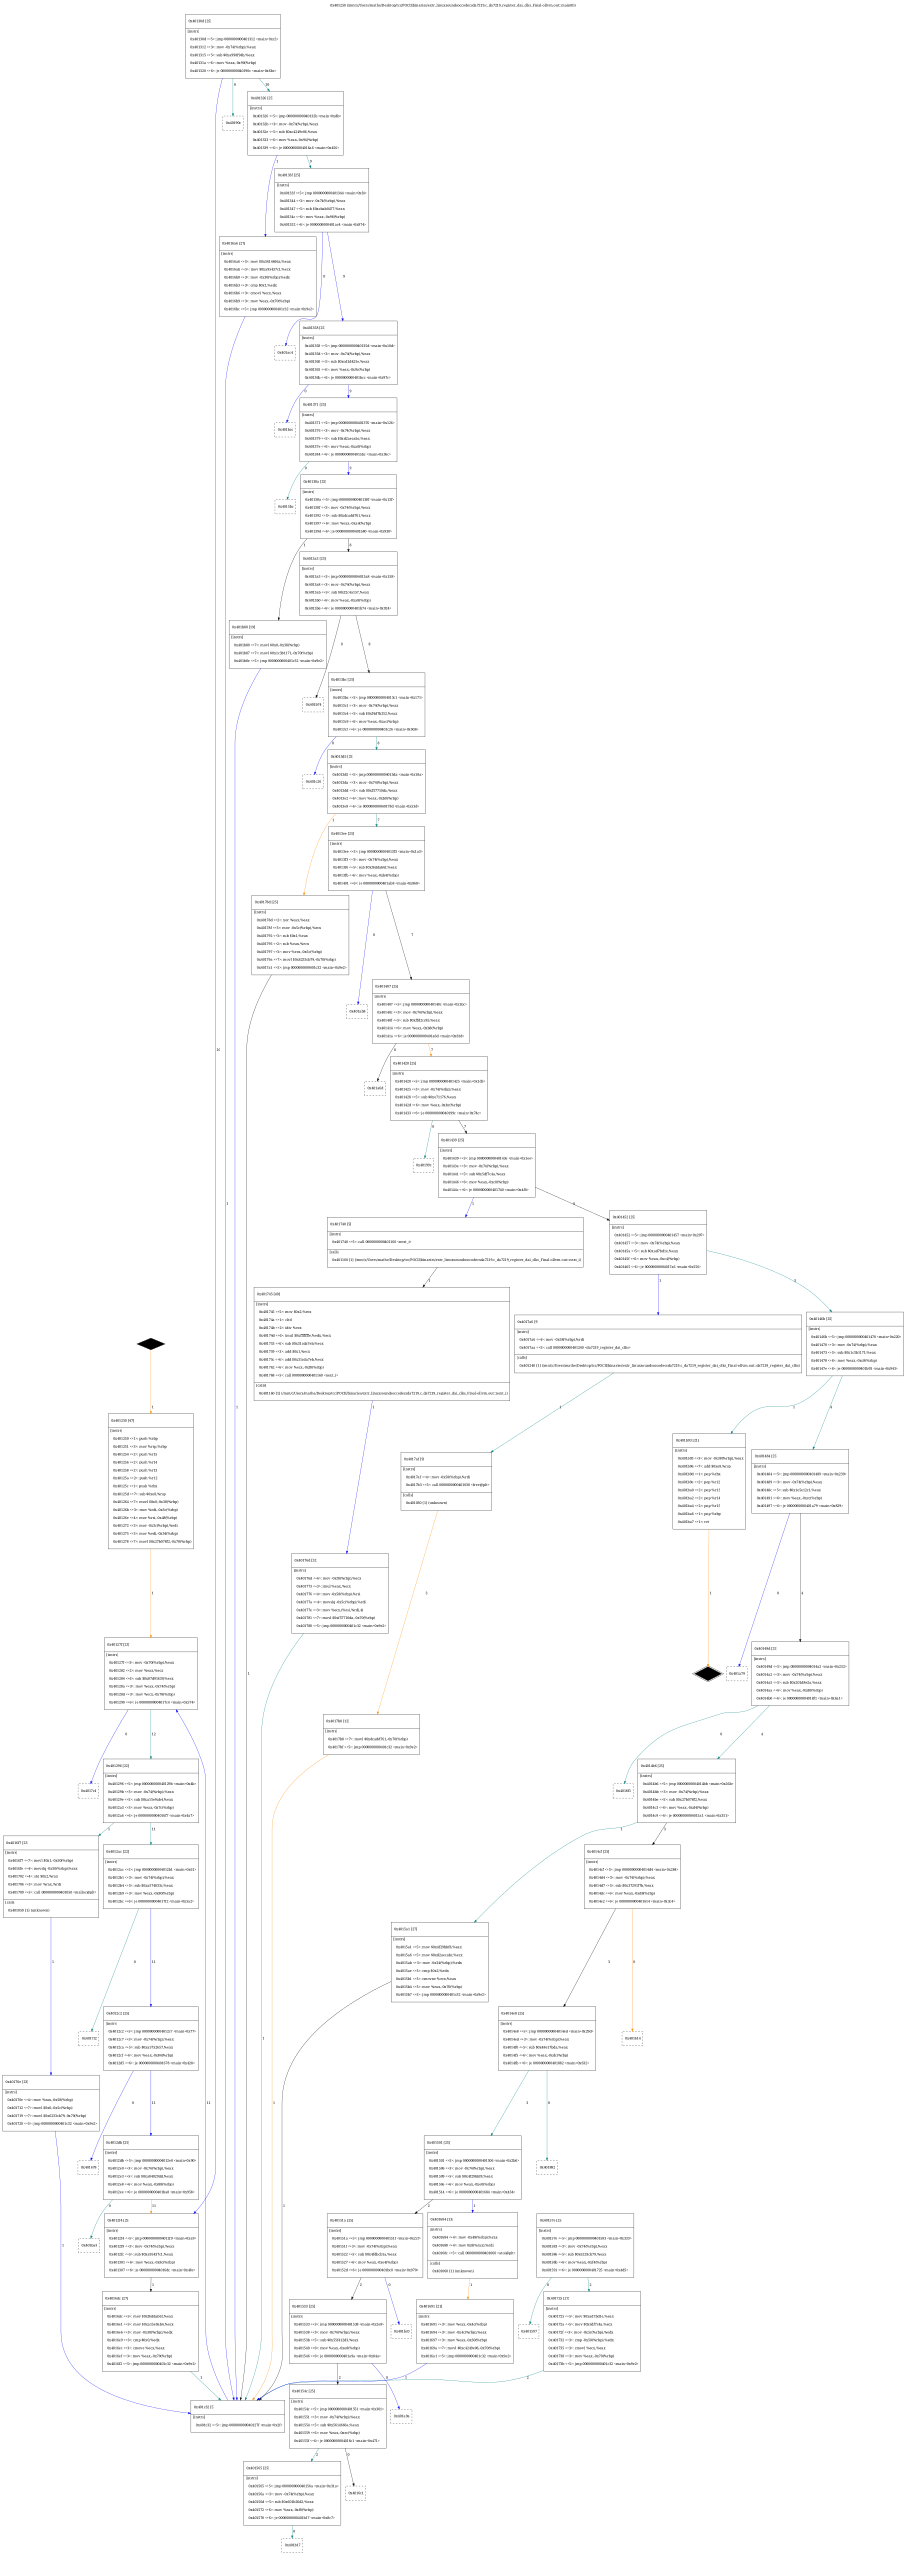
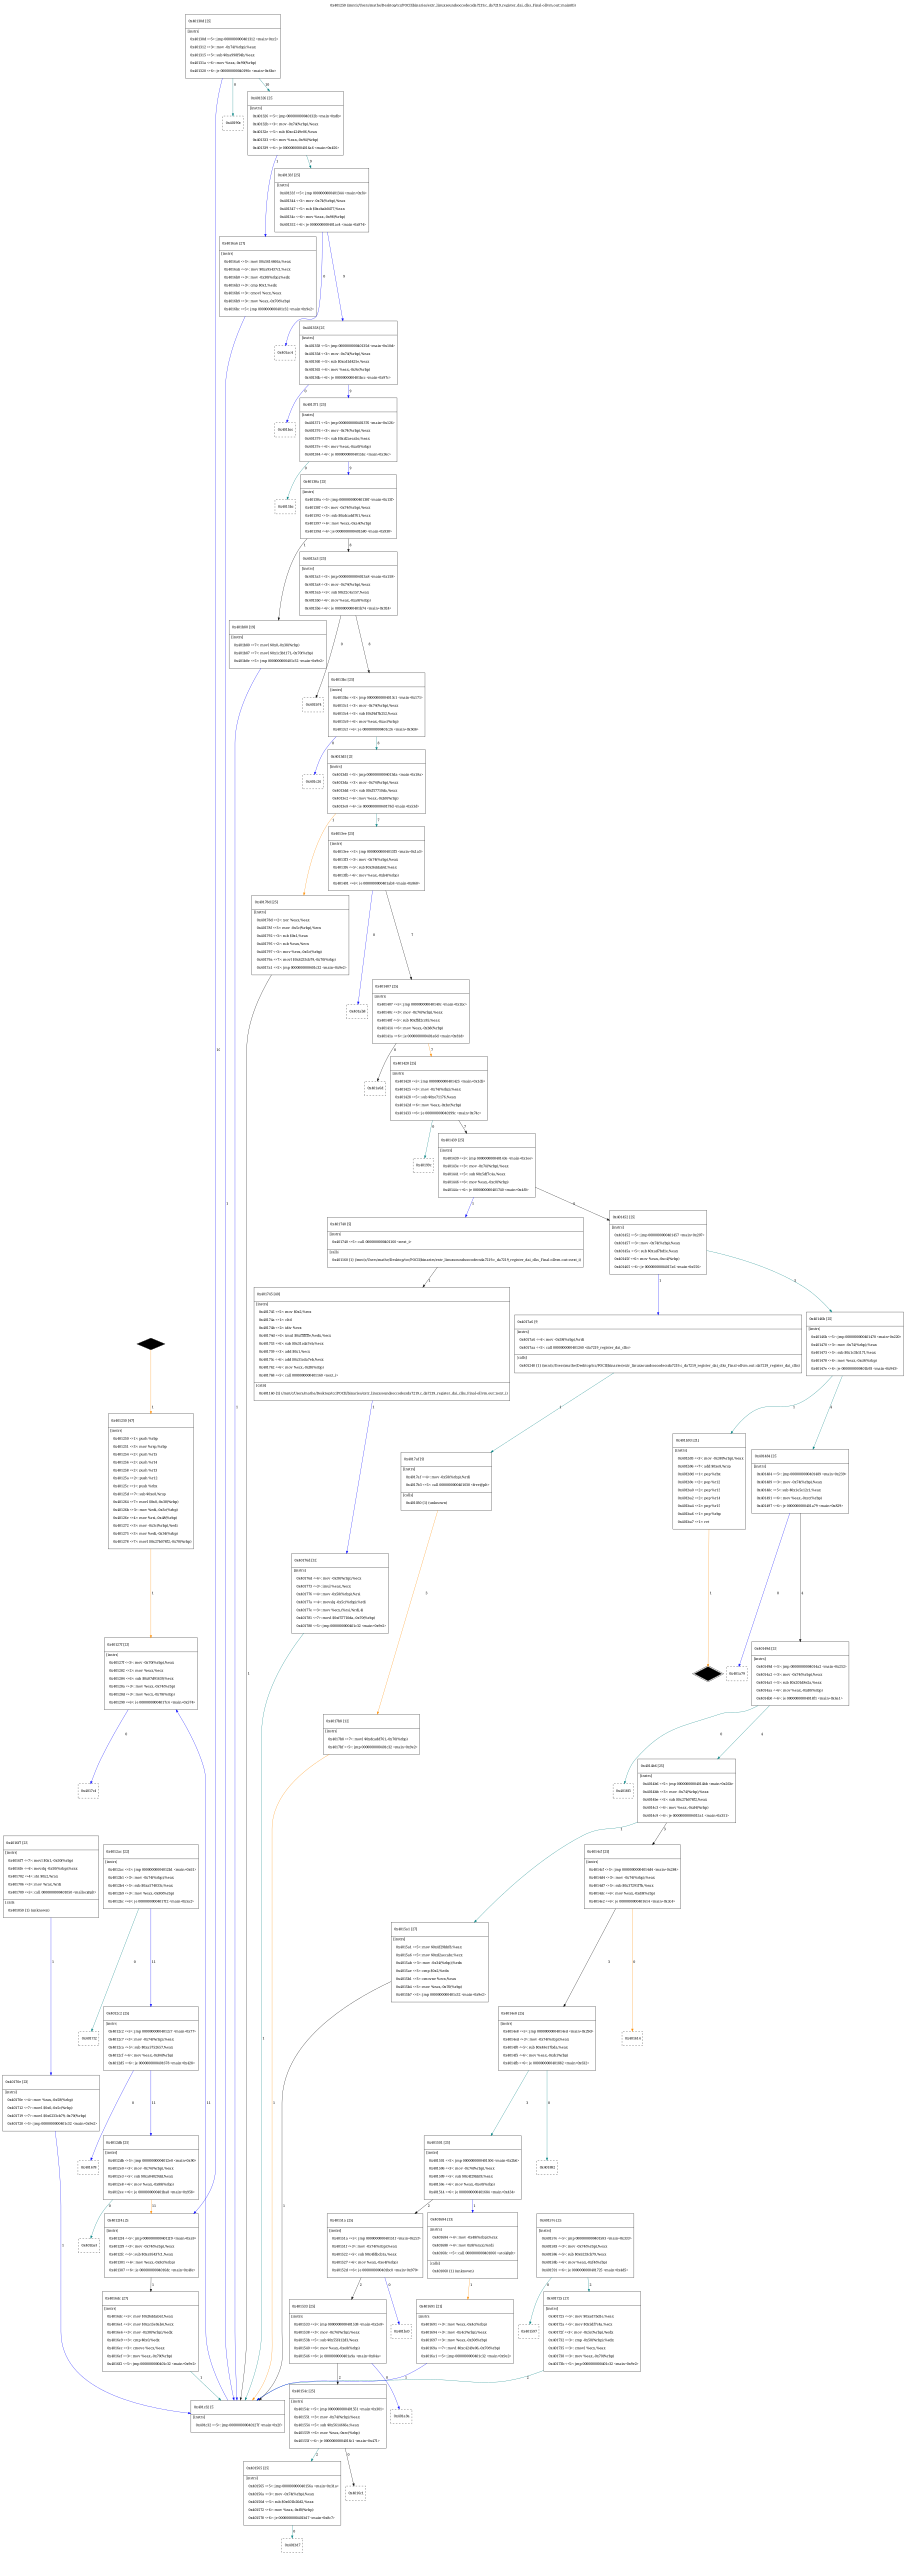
(151, 1791) -> none
